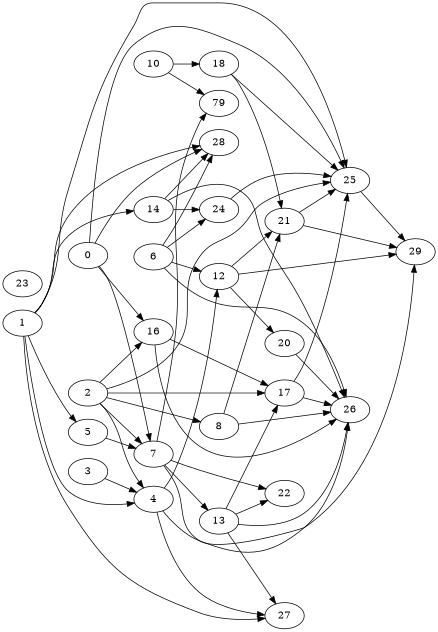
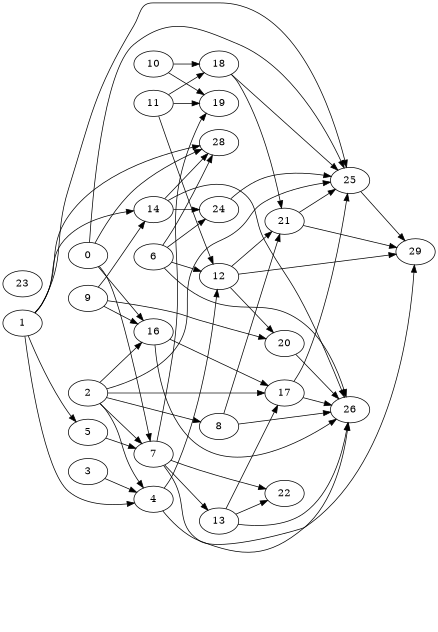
none -> (154, 103)
(219, 103) -> (219, 103)
none -> (88, 298)
(285, 616) -> none
